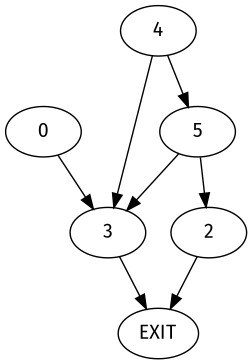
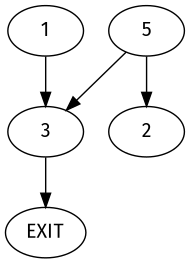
(158, 31) -> none
(43, 132) -> (46, 31)
(187, 277) -> none
